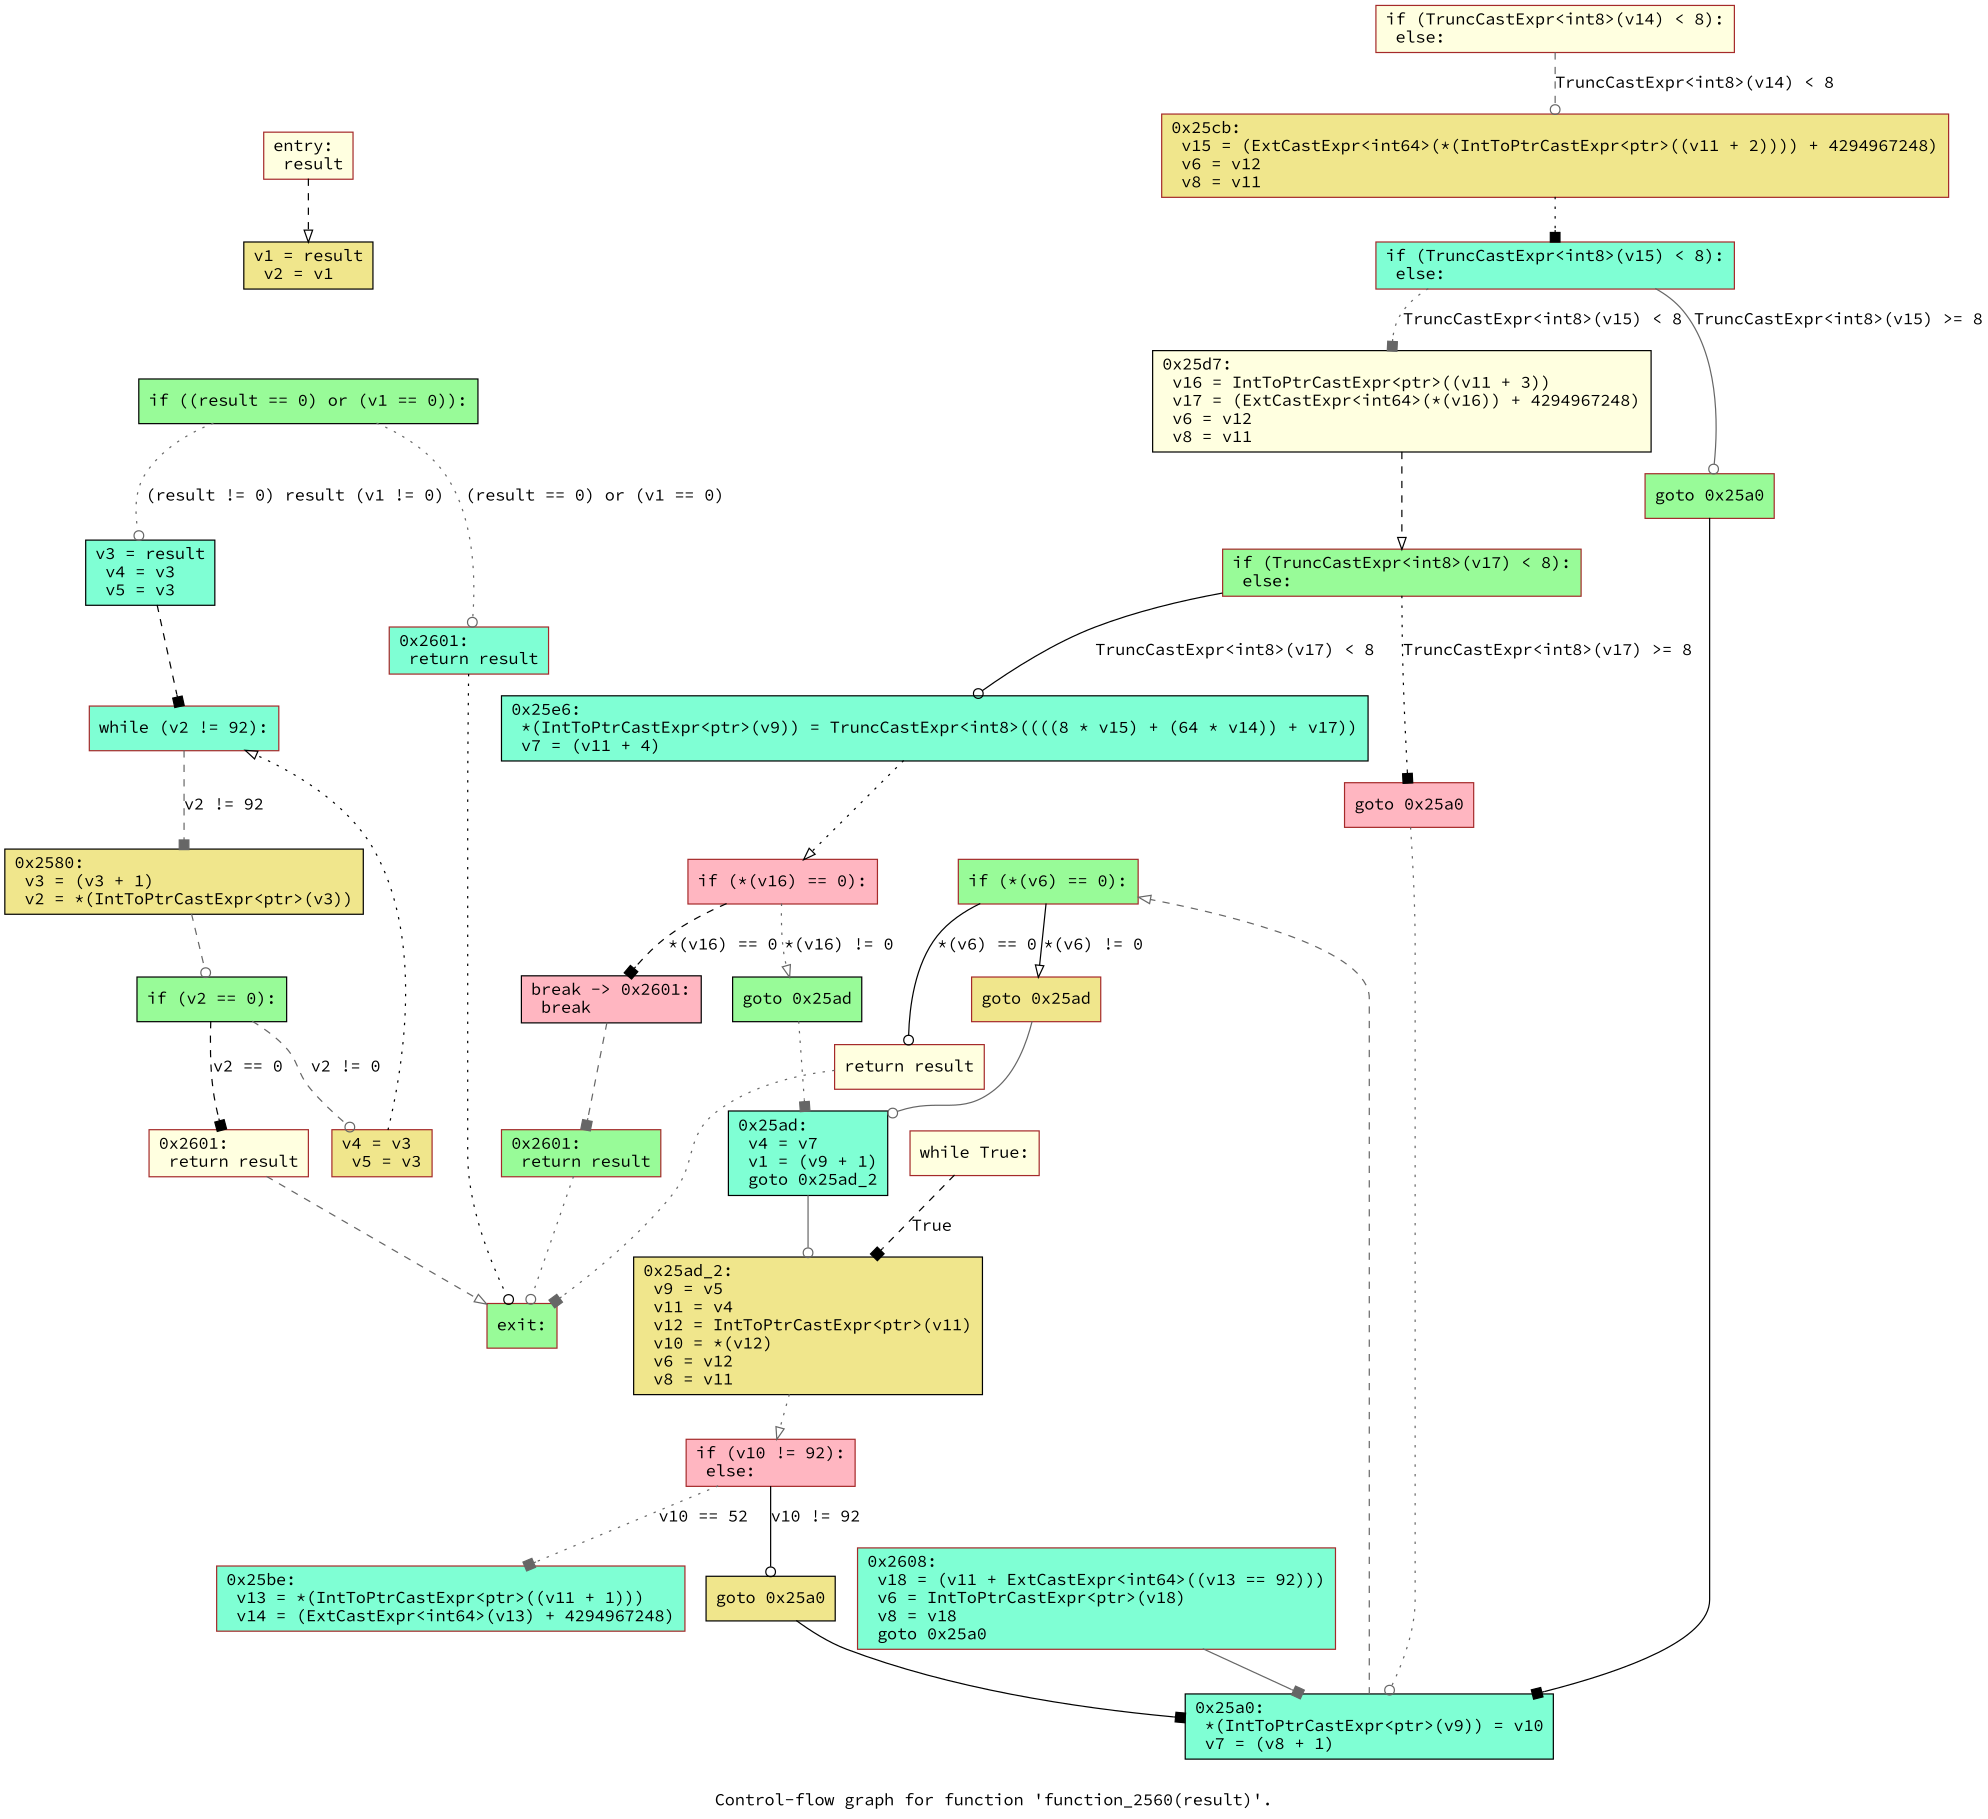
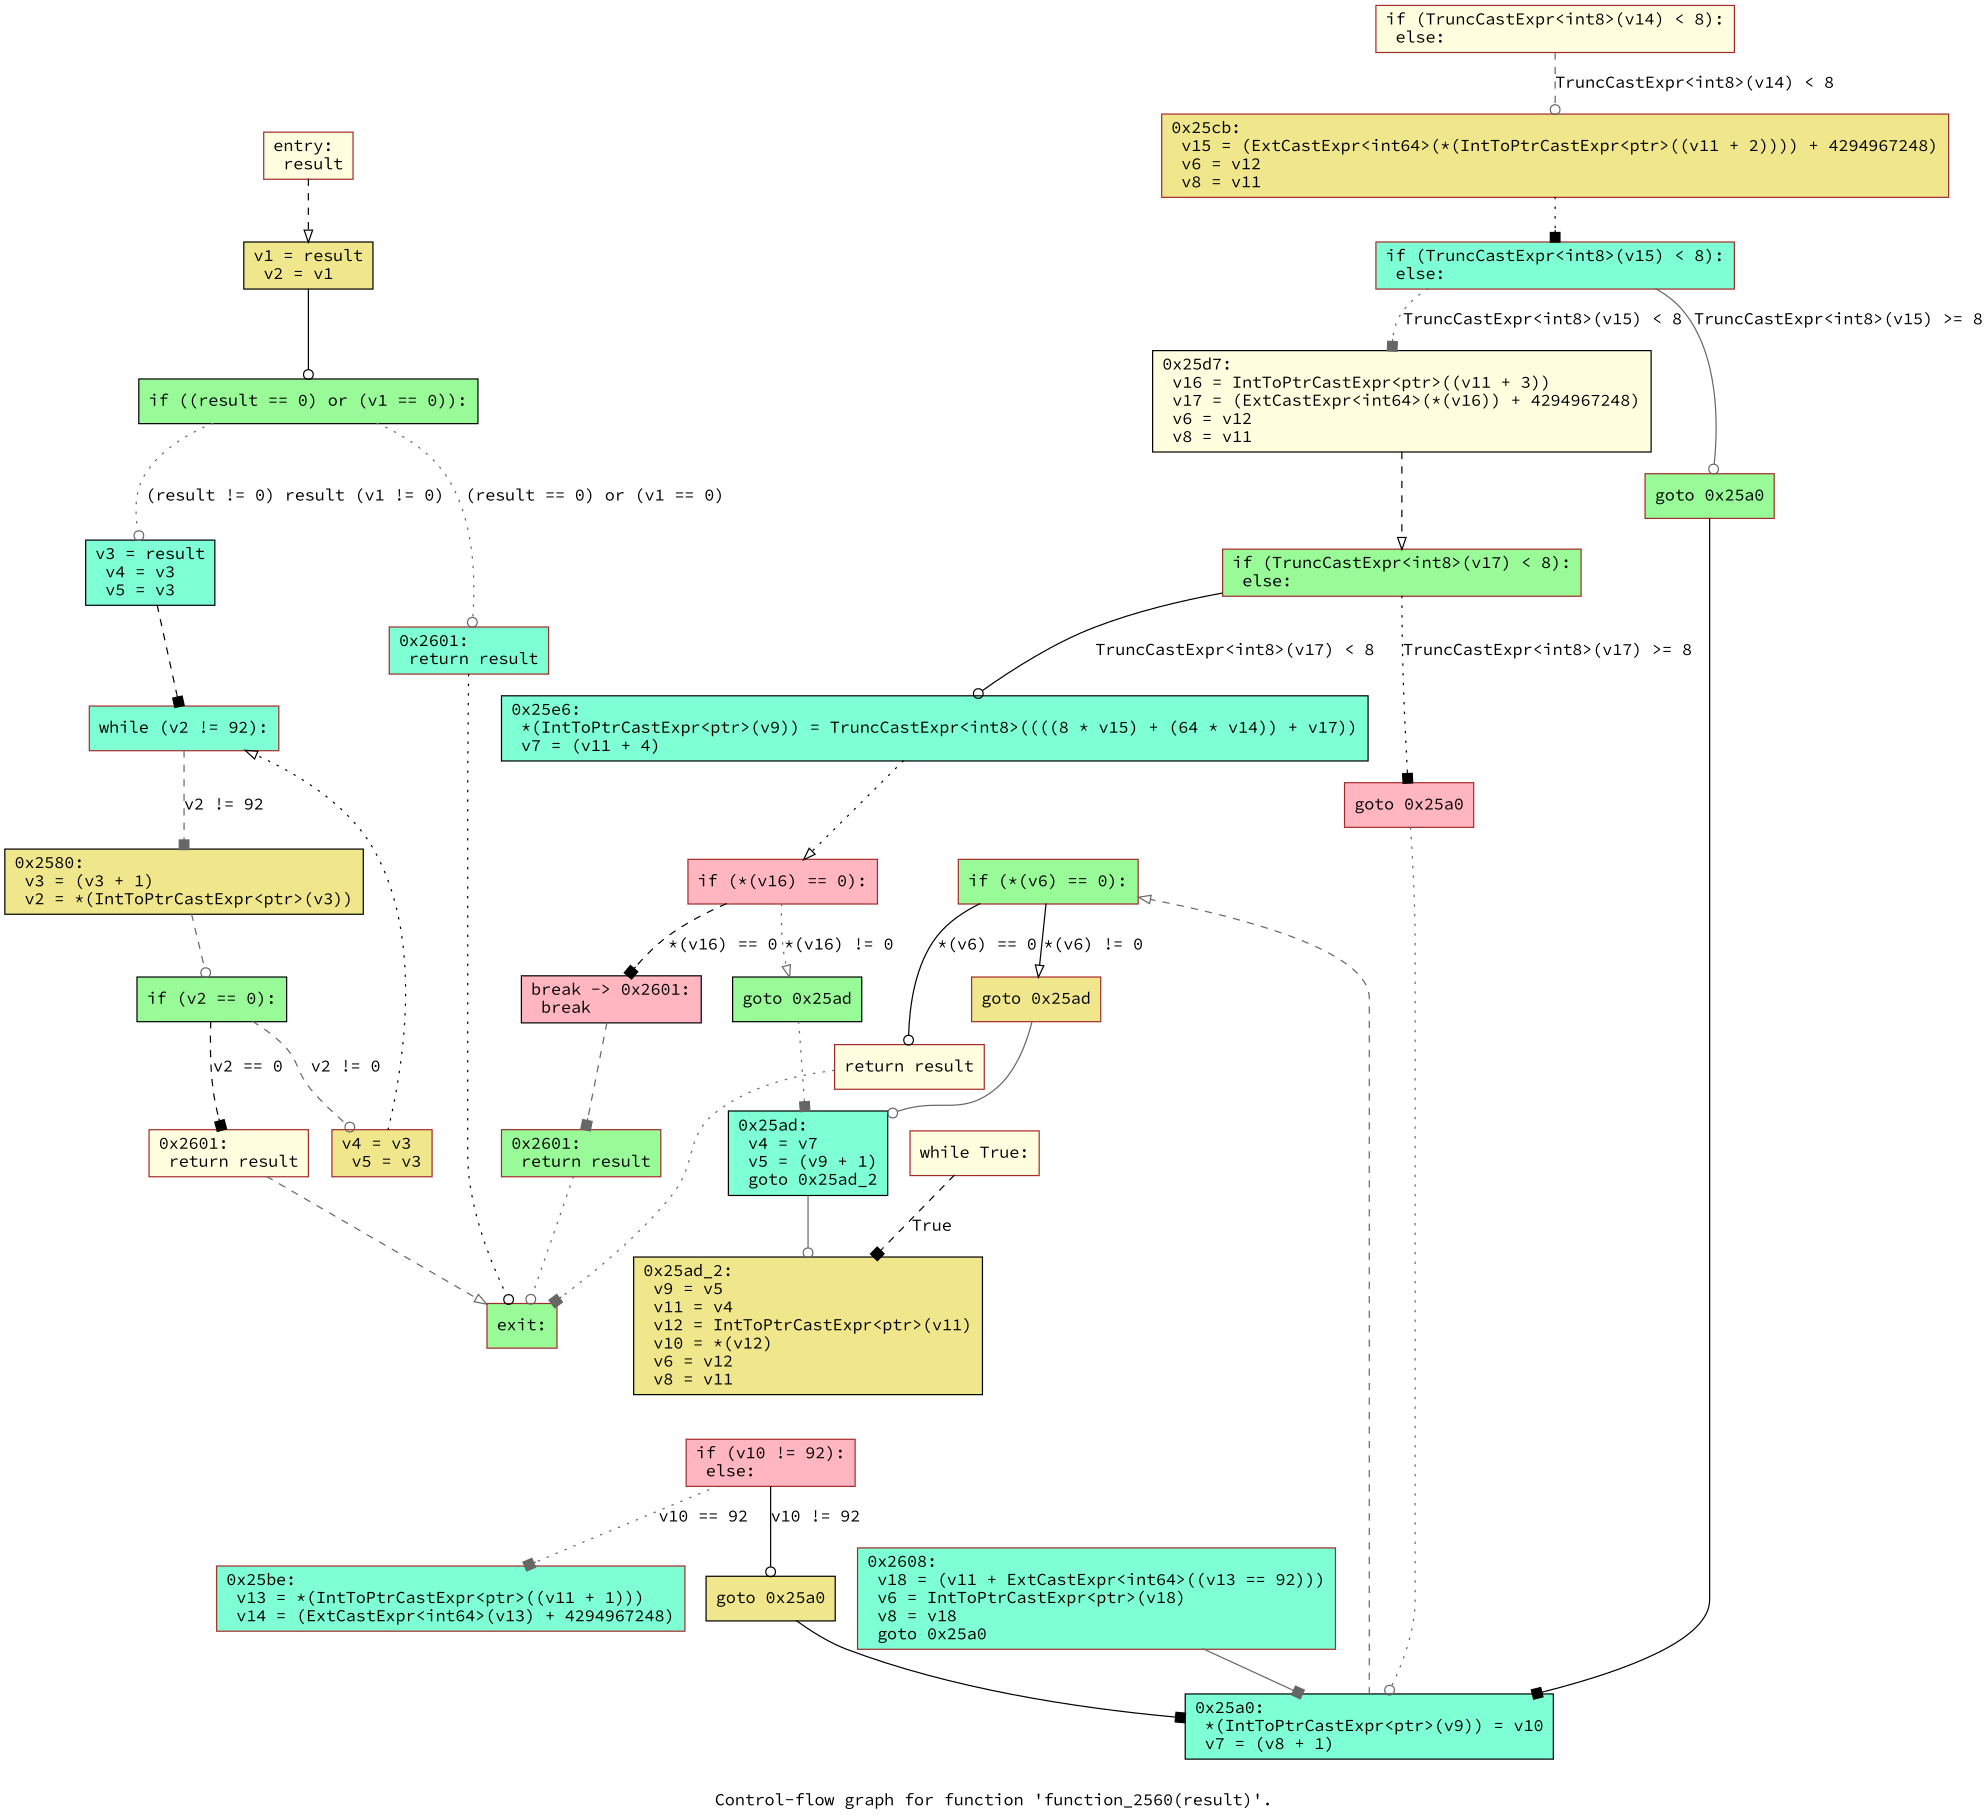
none -> (308, 329)
(808, 1162) -> (808, 1162)
(785, 1411) -> none
(704, 1517) -> (704, 1517)
